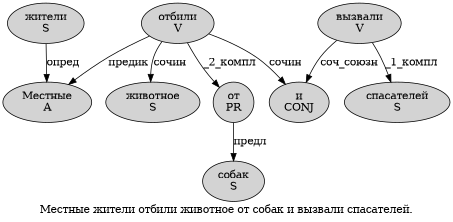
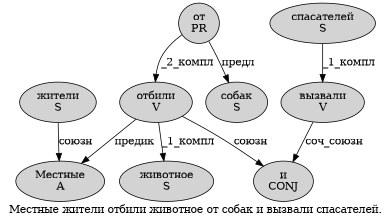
(381, 59) -> (323, 59)
(63, 63) -> (76, 142)
(170, 63) -> (188, 142)
(200, 63) -> (165, 52)
(285, 63) -> (251, 142)
